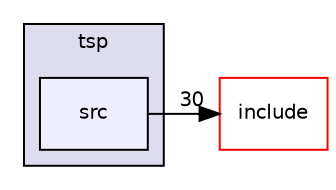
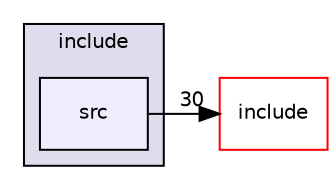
(94, 43) -> (94, 43)
